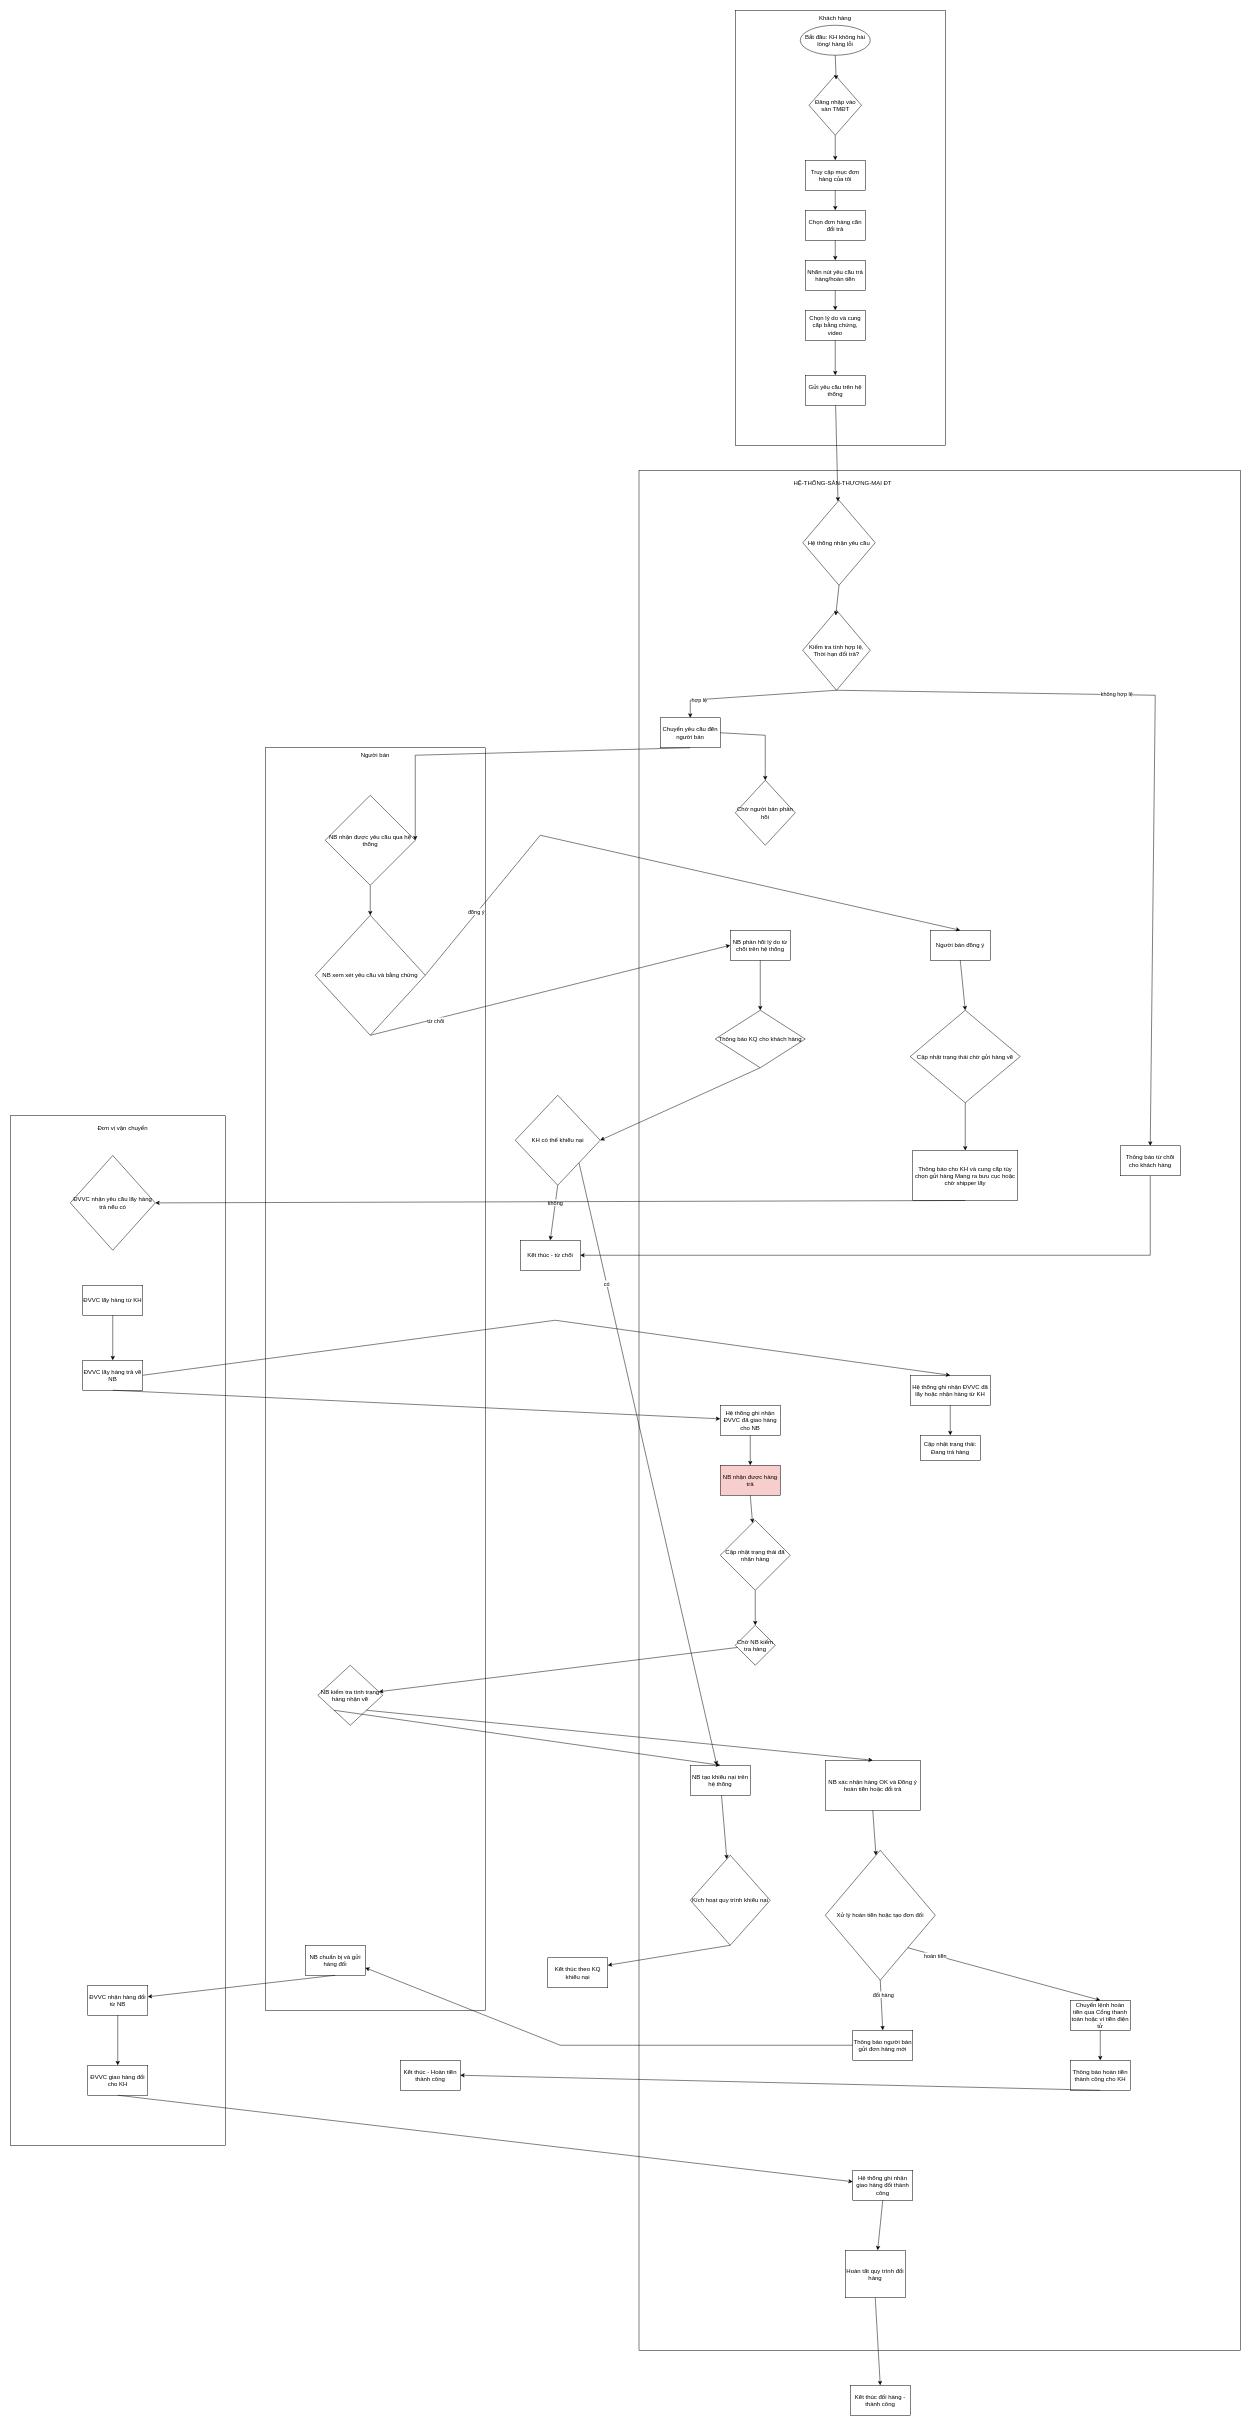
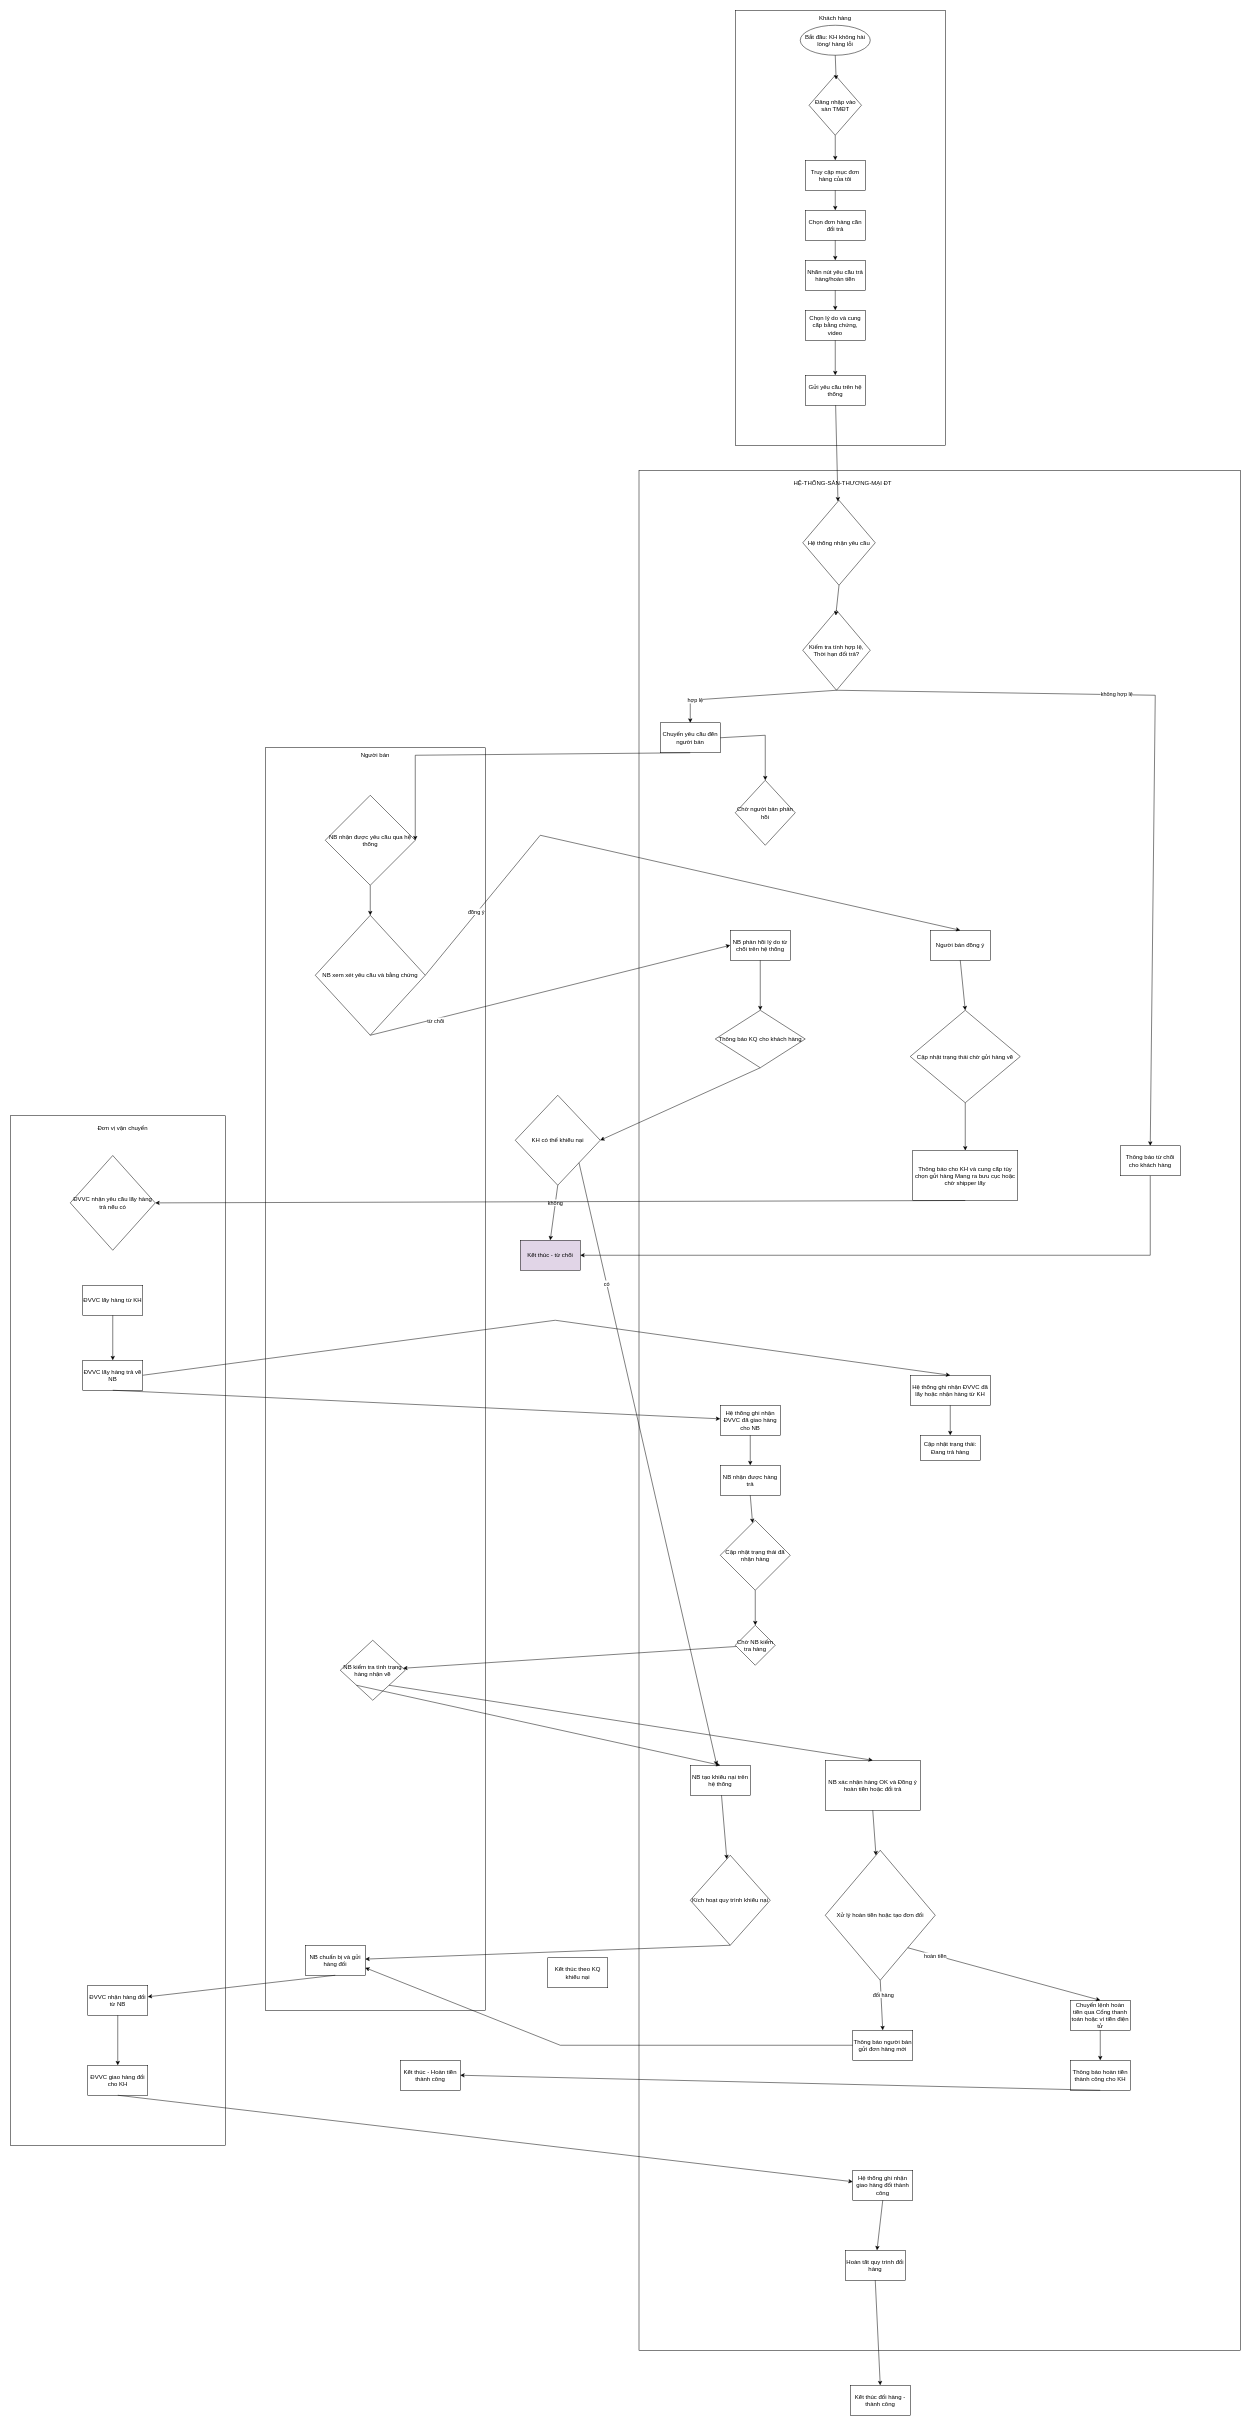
(690, 733) -> (690, 738)
(550, 1255) -> (550, 1255)
(750, 1480) -> (750, 1480)
(350, 1695) -> (373, 1670)
(612, 1965) -> (709, 1946)
(875, 2274) -> (875, 2265)
